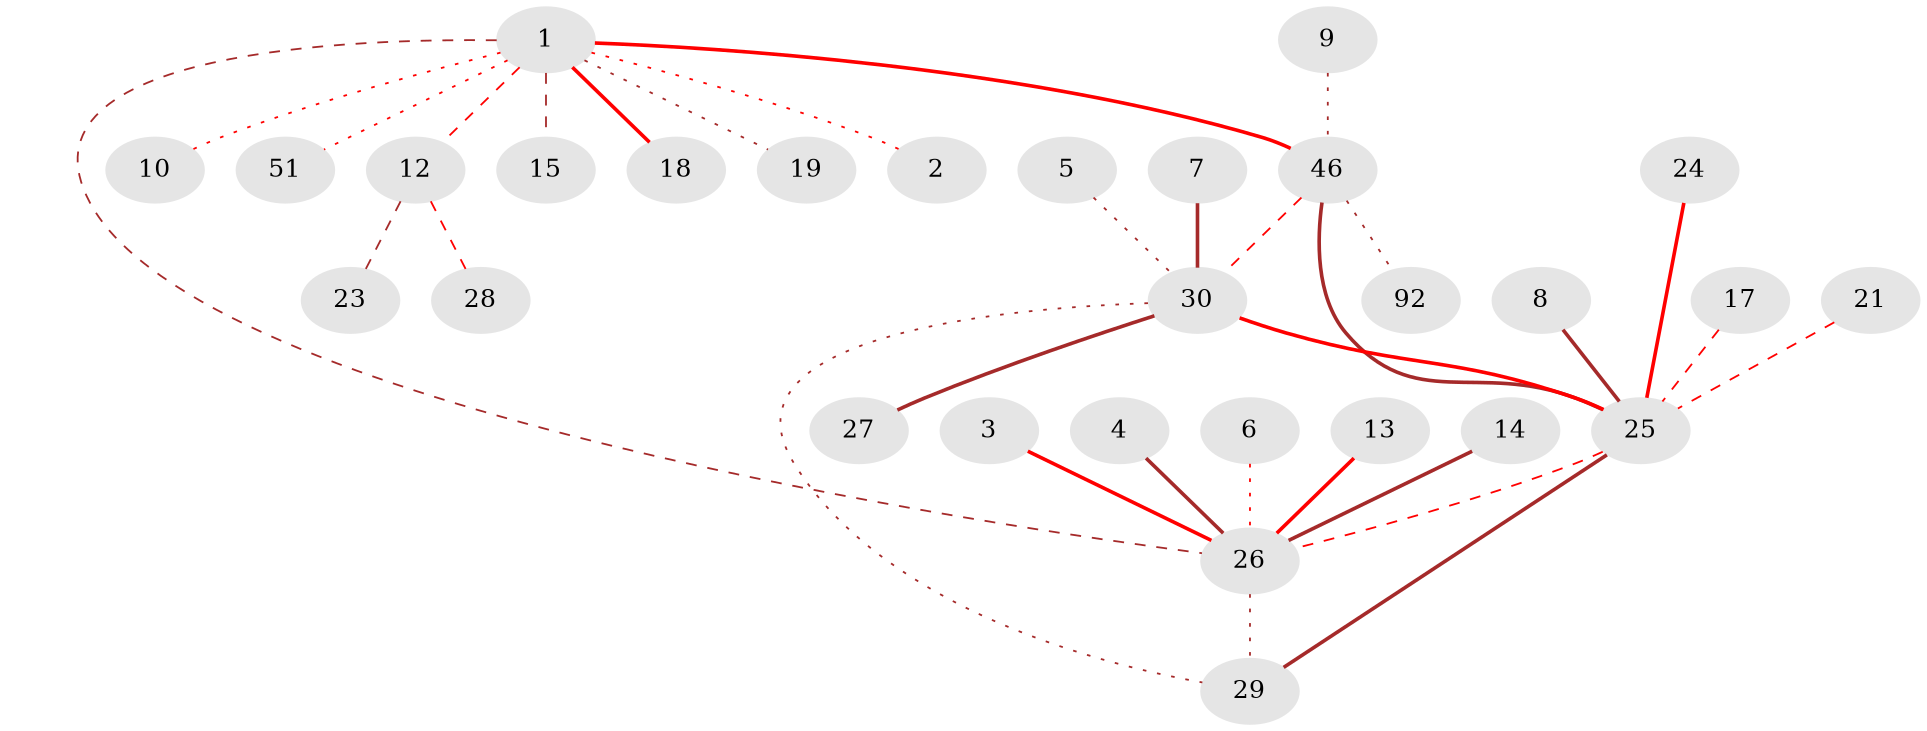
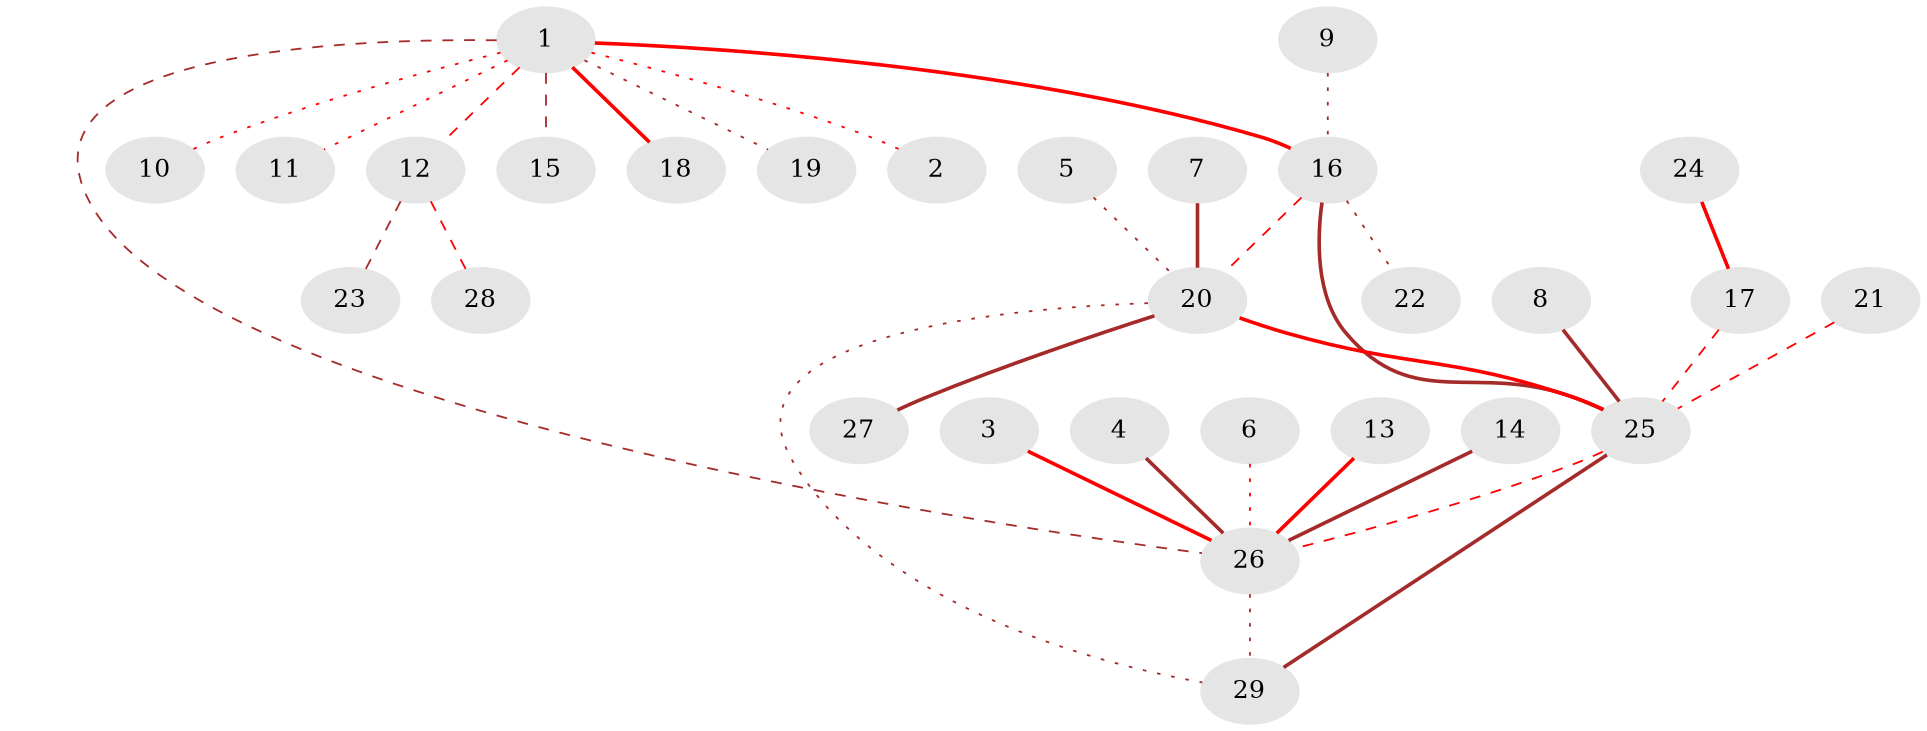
(285, 170) -> (285, 170)
(1328, 170) -> (1328, 170)
(1197, 300) -> (1197, 300)
(1411, 300) -> (1411, 300)
(1665, 300) -> (1715, 235)
